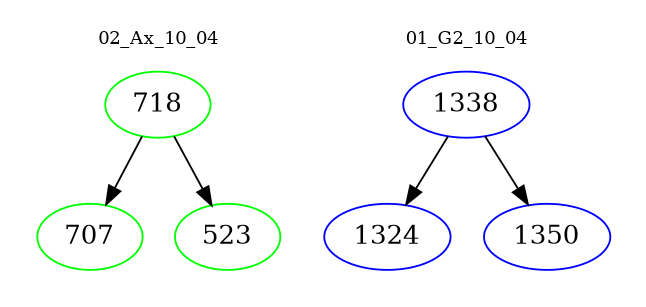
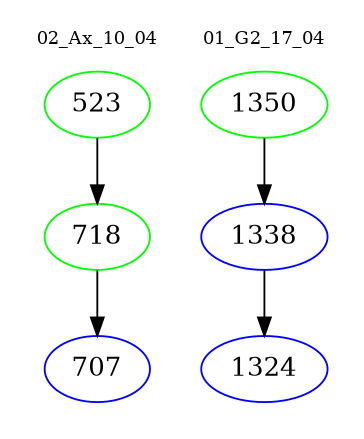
(467, 39) -> (264, 39)
(502, 162) -> (264, 162)
(188, 163) -> (97, 162)
(90, 237) -> (97, 369)
(547, 237) -> (264, 105)
